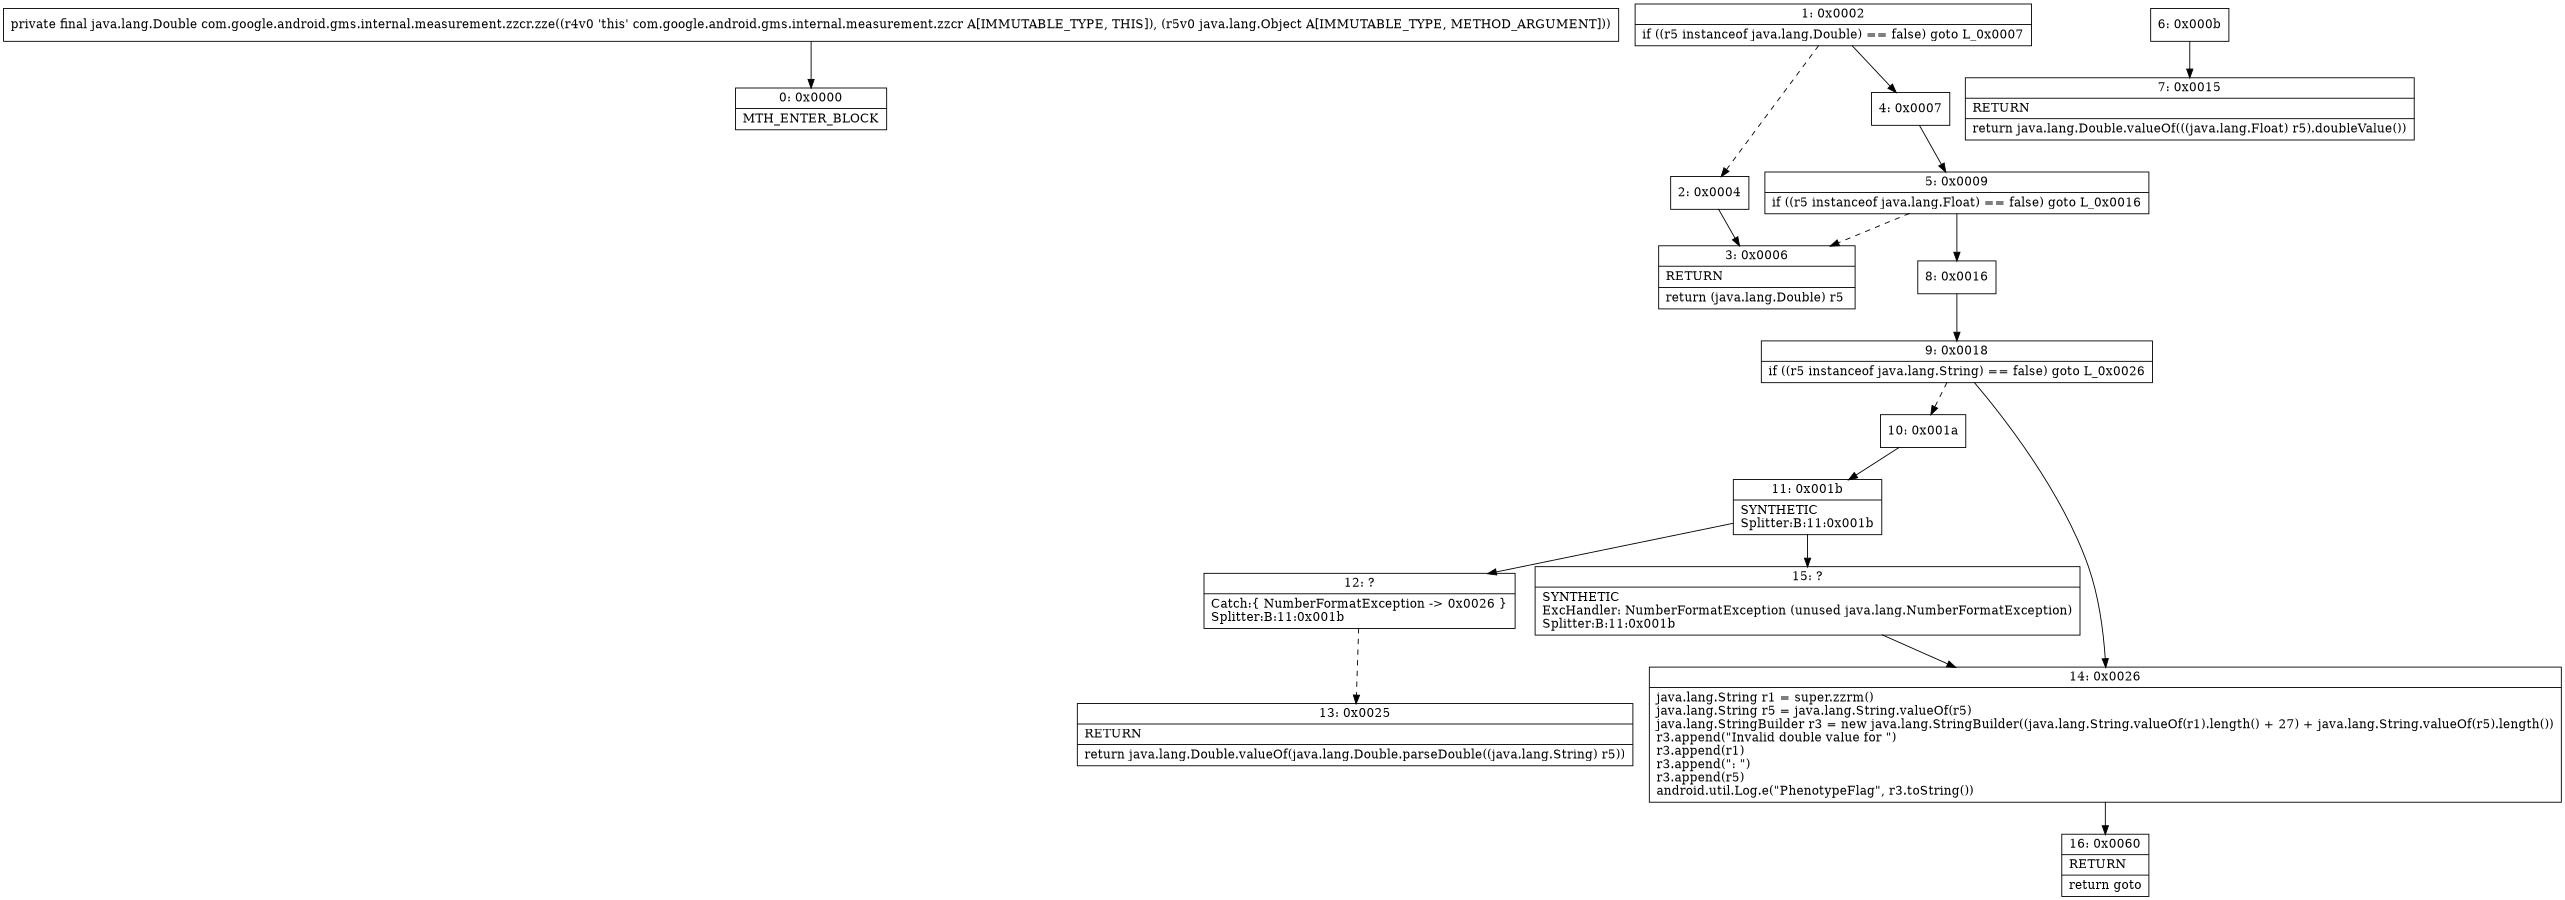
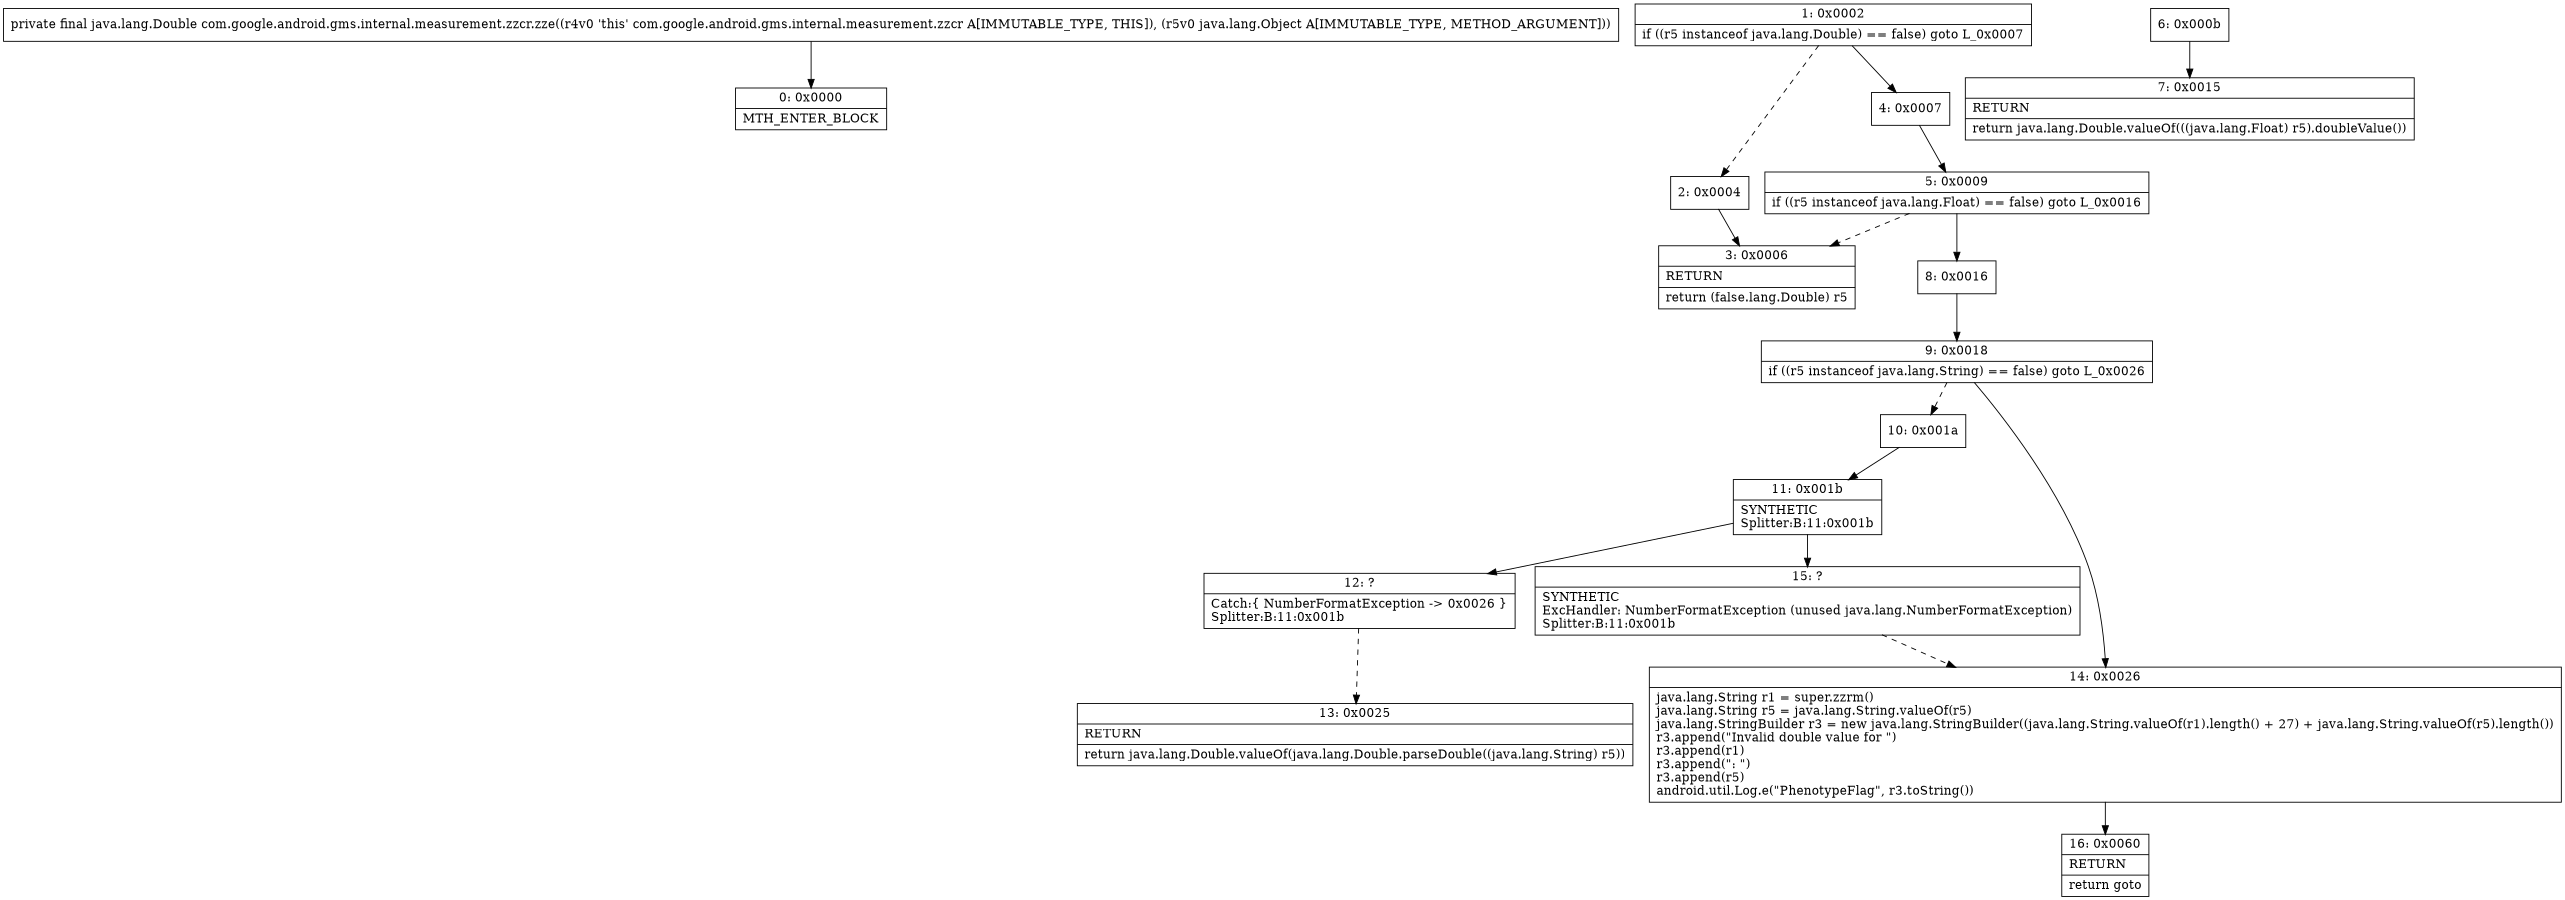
(1755, 298) -> (1757, 298)
(1915, 649) -> (1915, 649)
